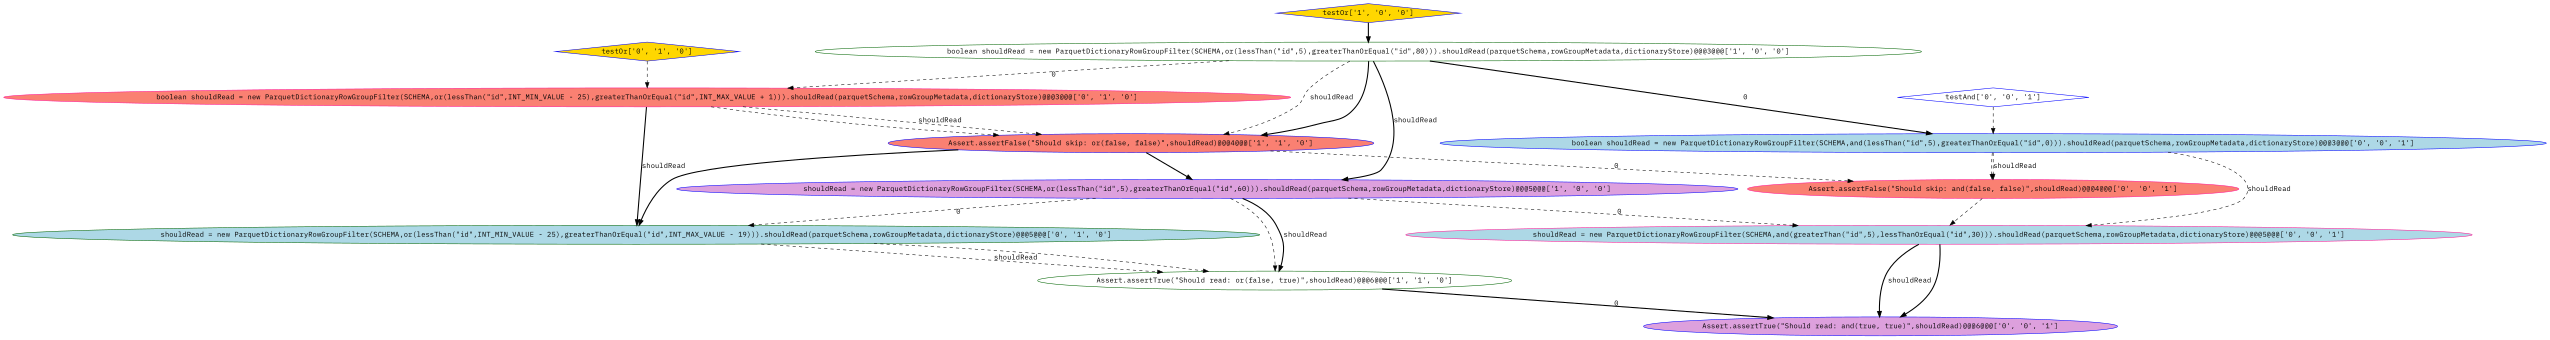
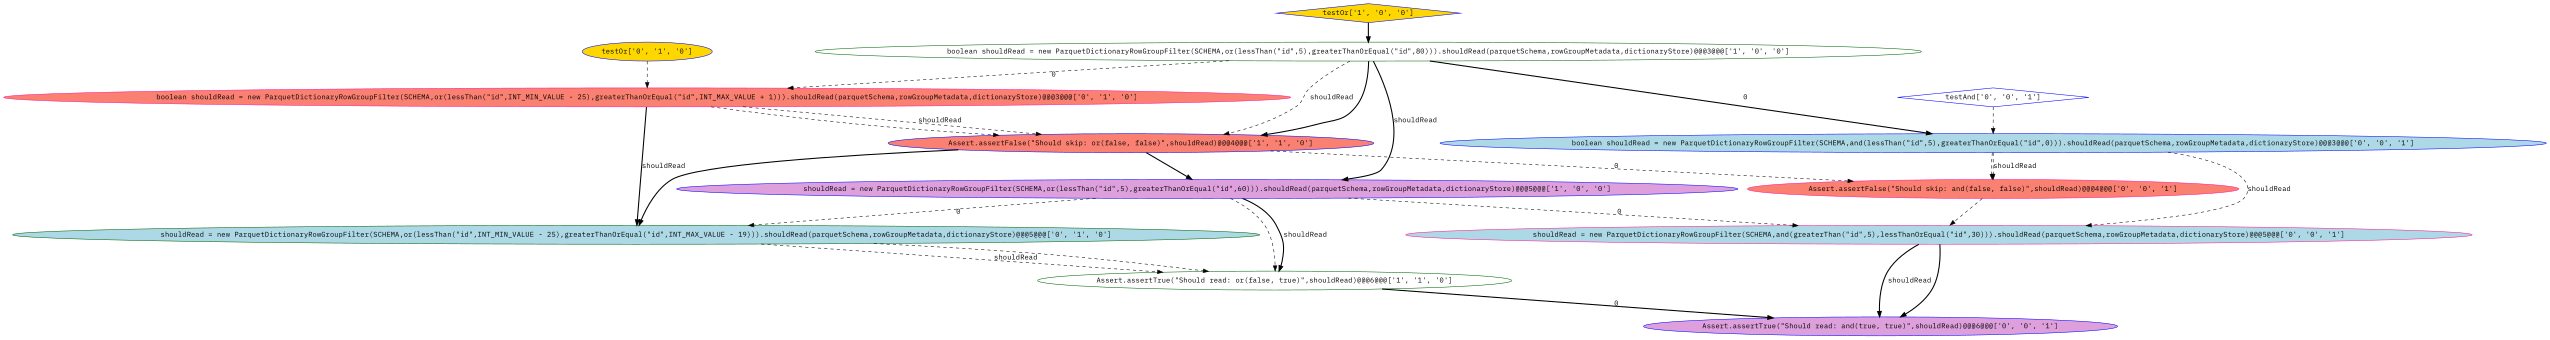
(647, 52) -> (647, 52)
